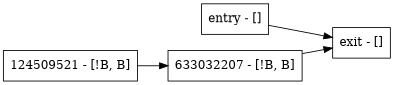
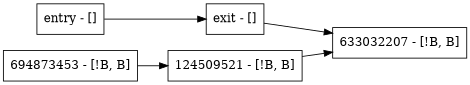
(313, 52) -> (294, 28)
none -> (70, 66)
